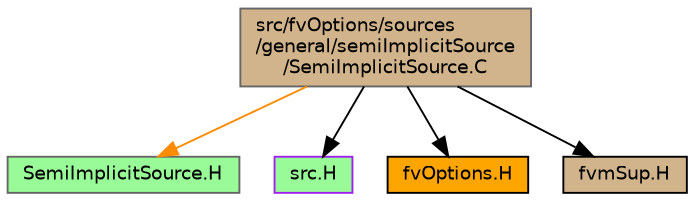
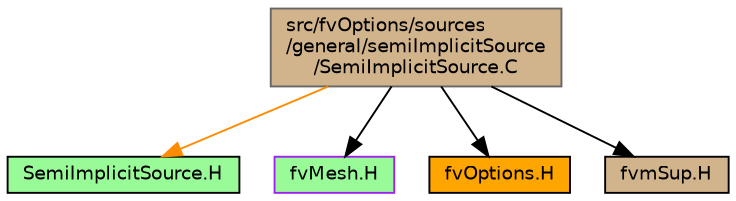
(124, 175) -> (124, 175)
(314, 175) -> (334, 175)
